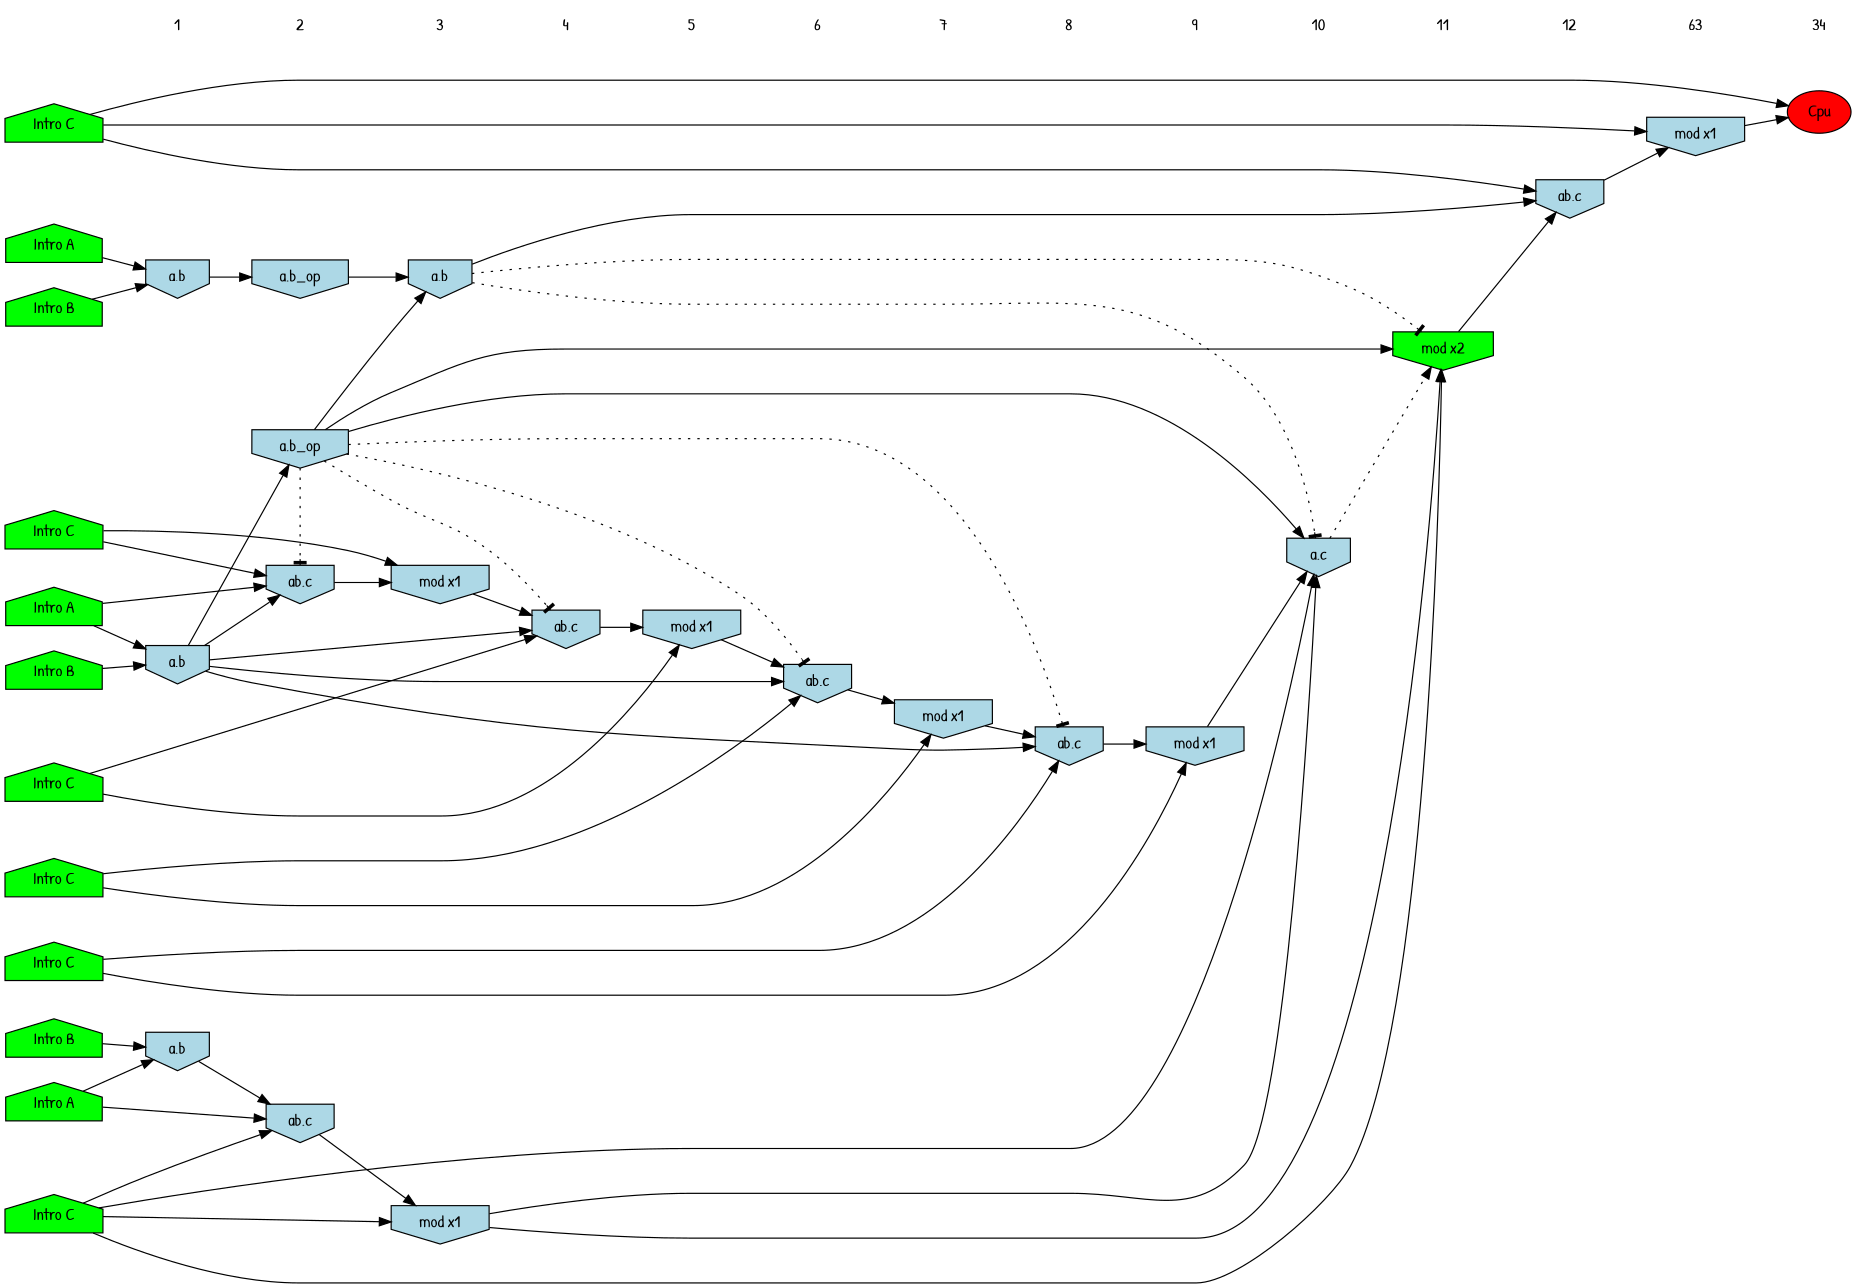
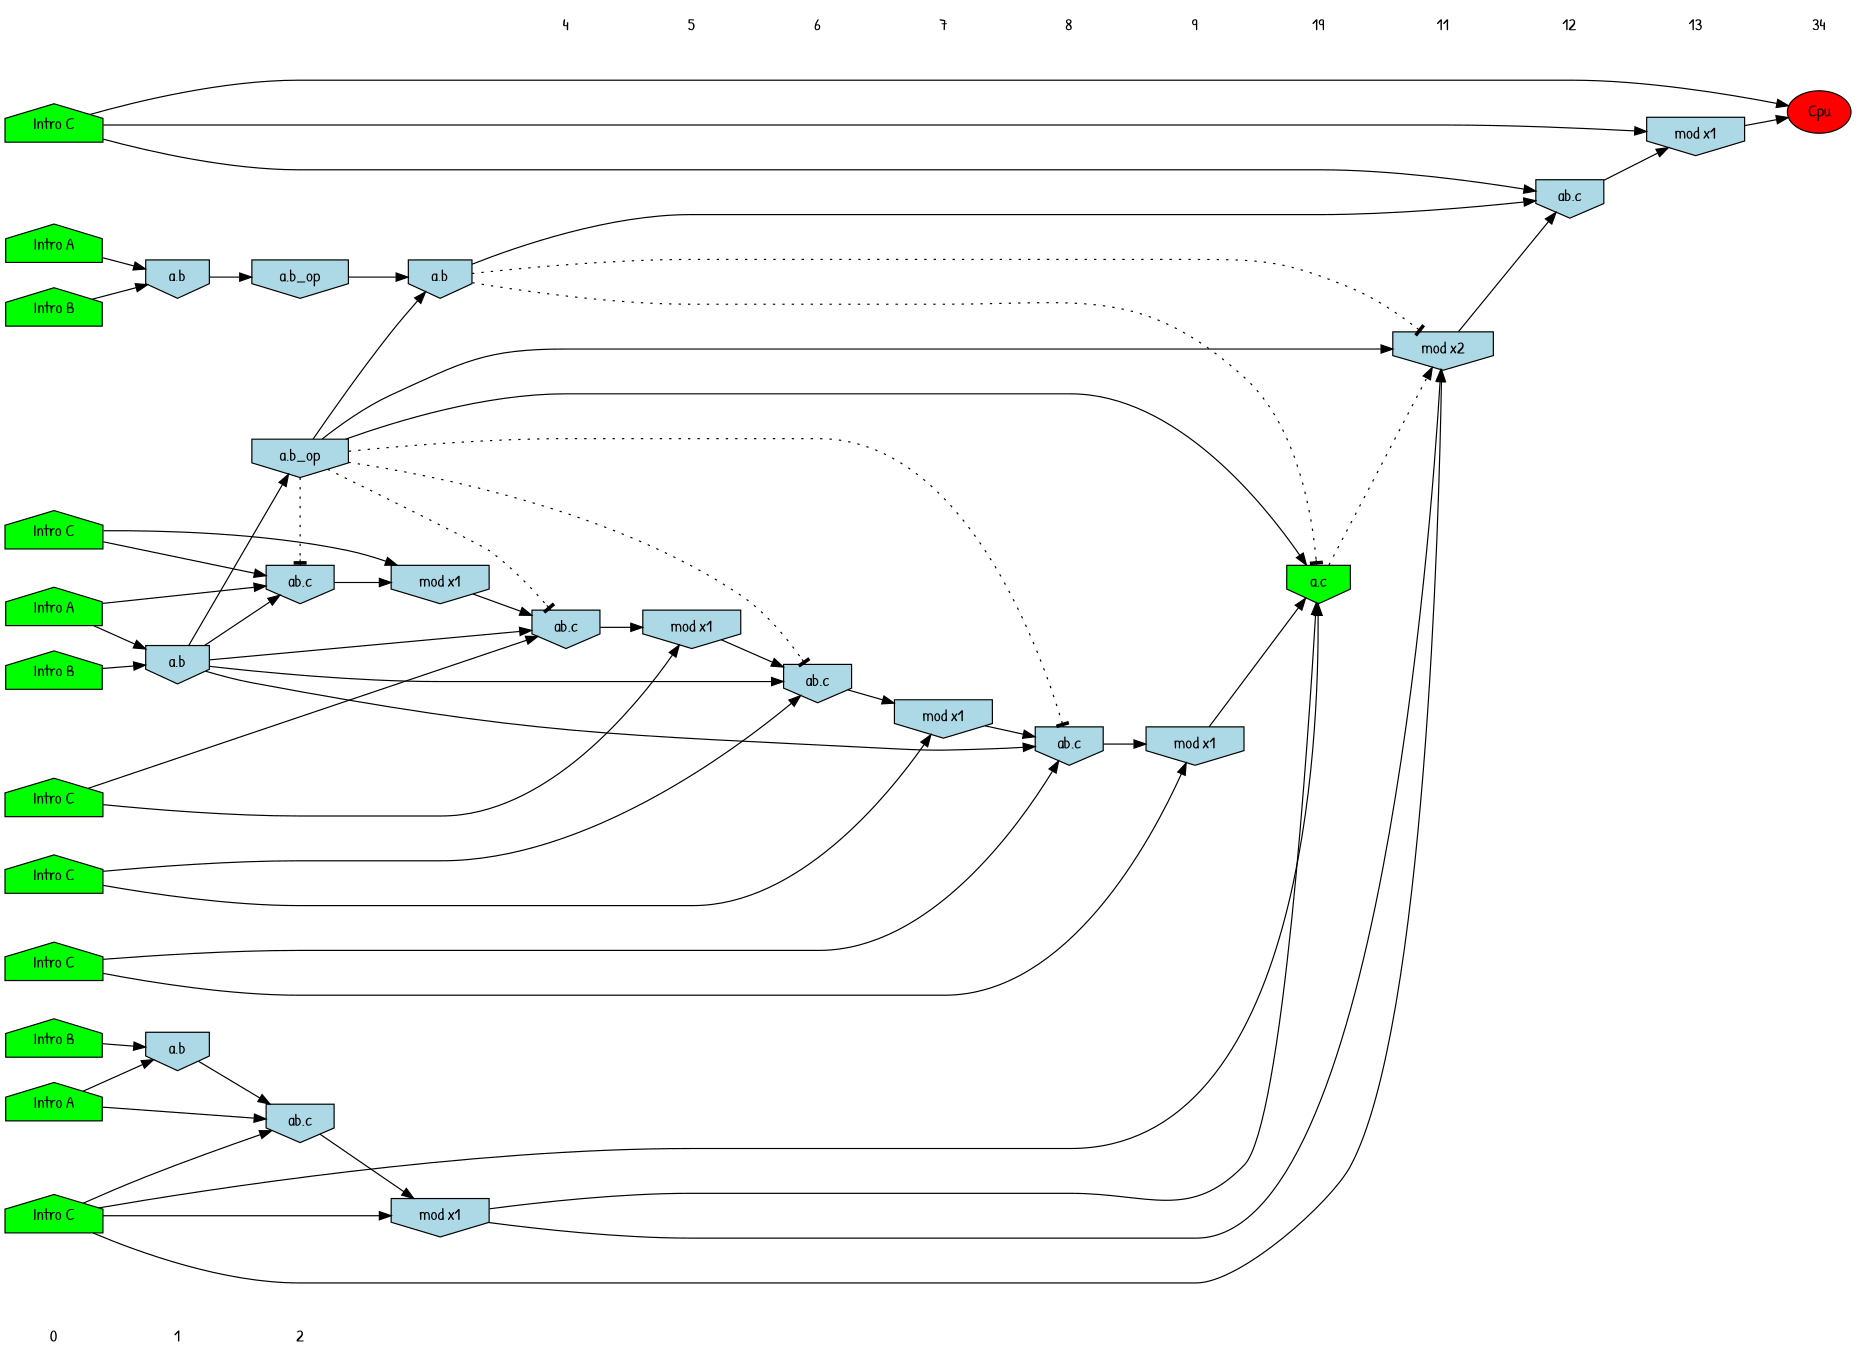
(440, 26) -> none
(1319, 26) -> (1319, 26)
(1696, 26) -> (1696, 26)
(1443, 349) -> (1443, 349)
(1319, 555) -> (1319, 583)
none -> (54, 1337)
